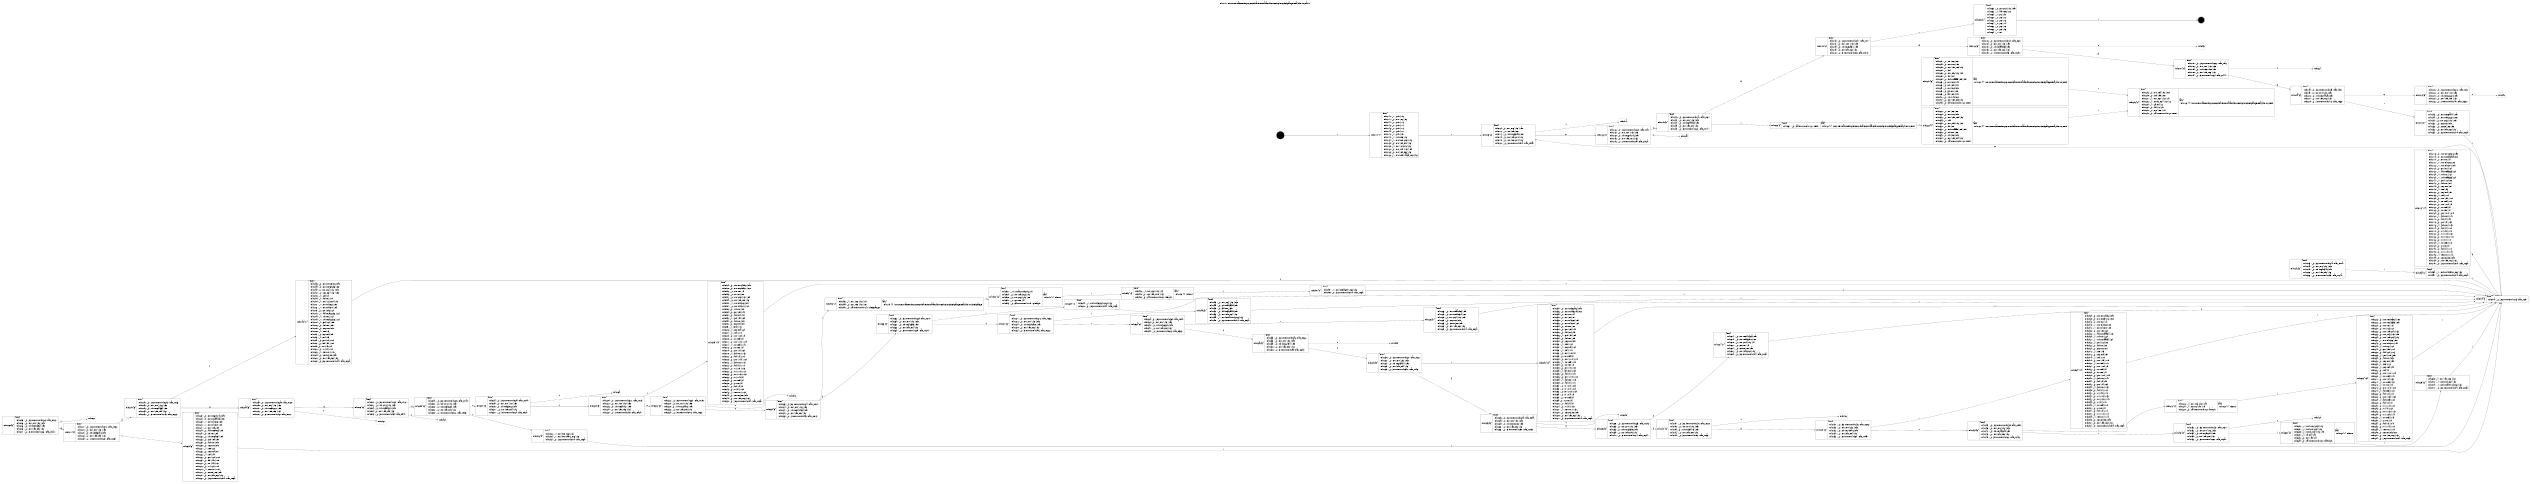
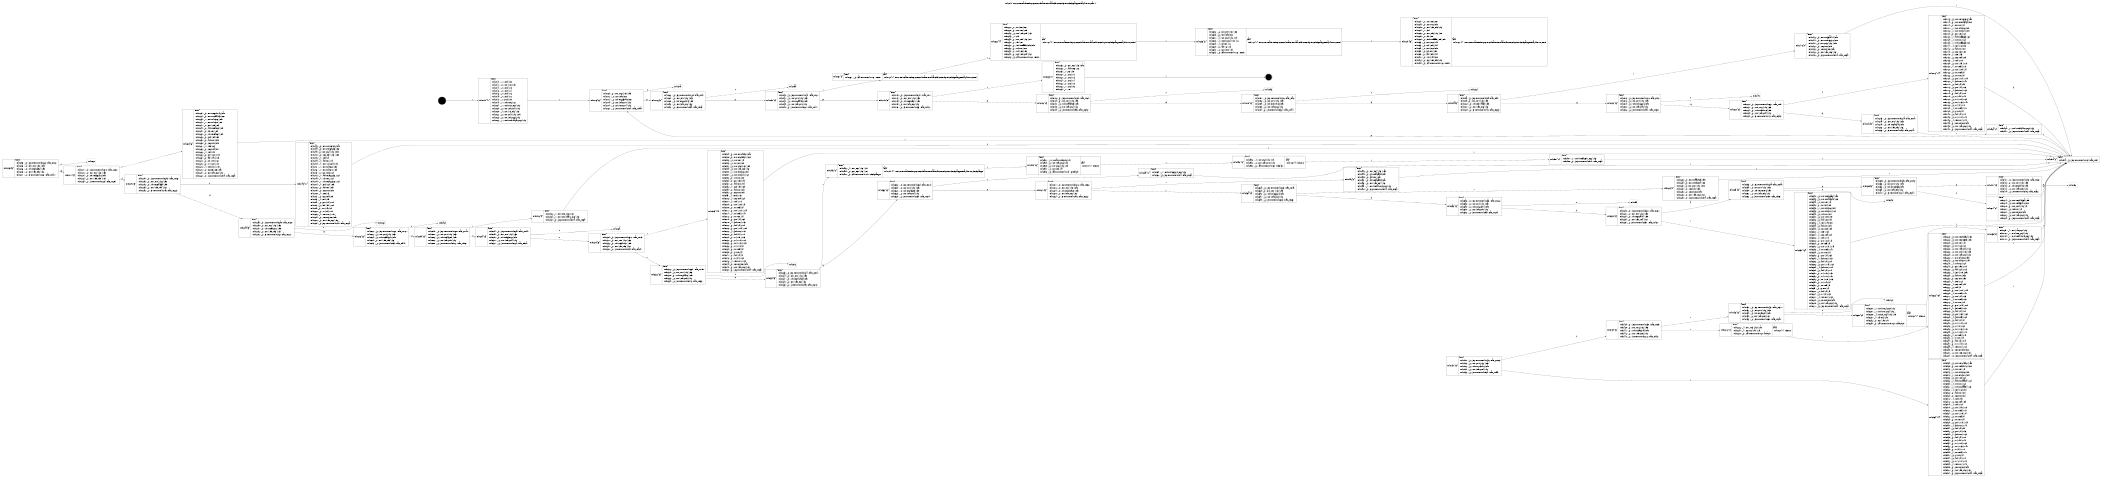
(2098, 92) -> (1371, 42)
none -> (1756, 110)
(1763, 430) -> none
